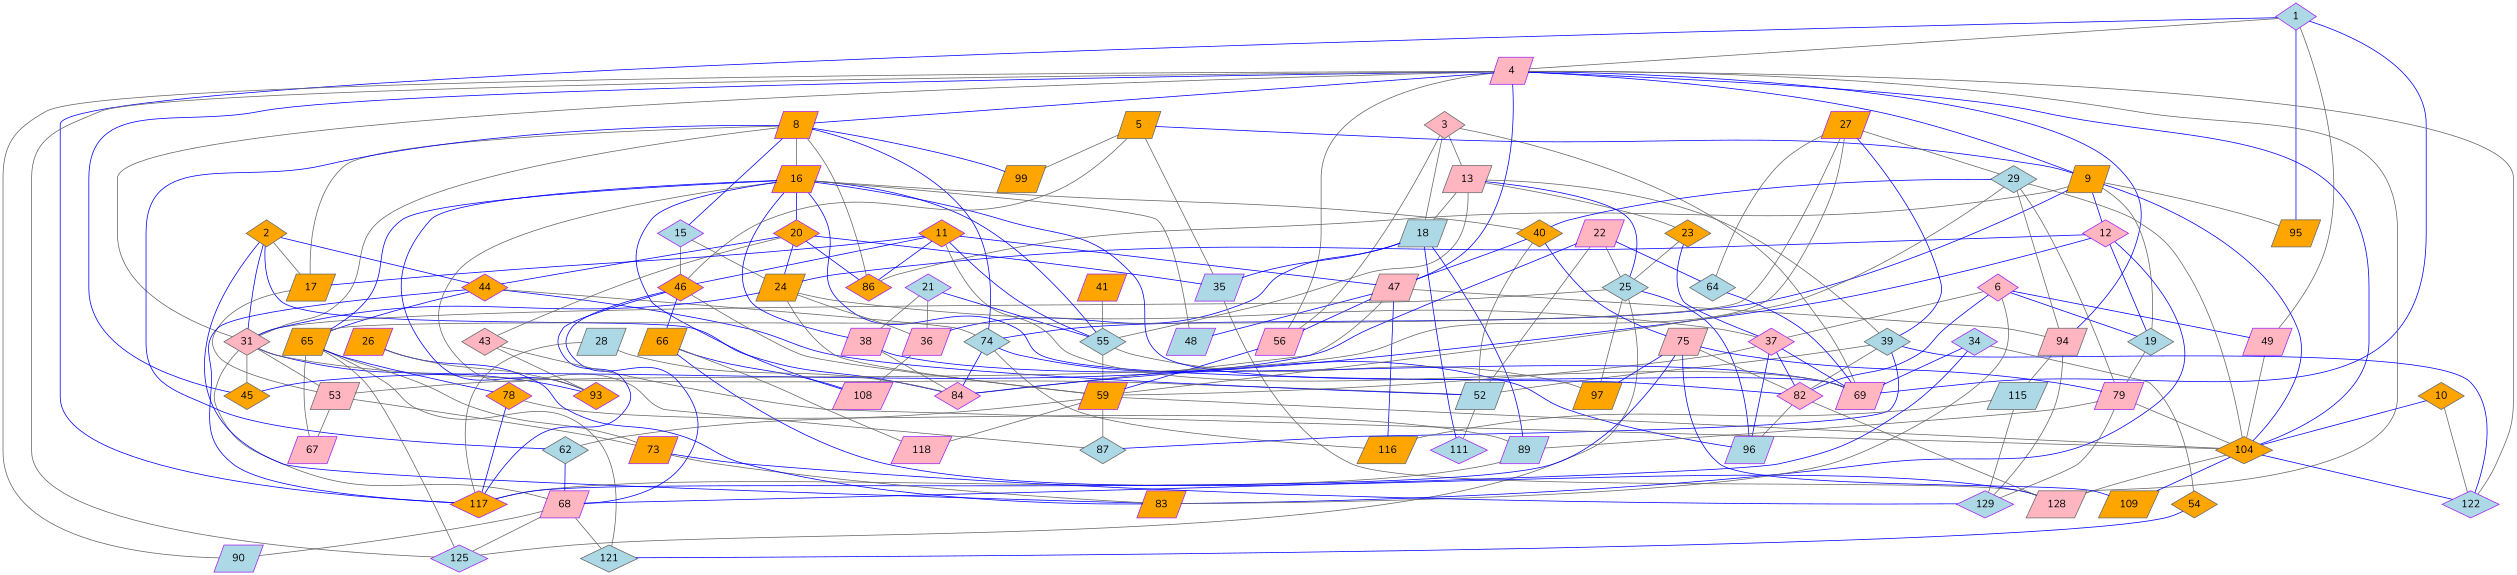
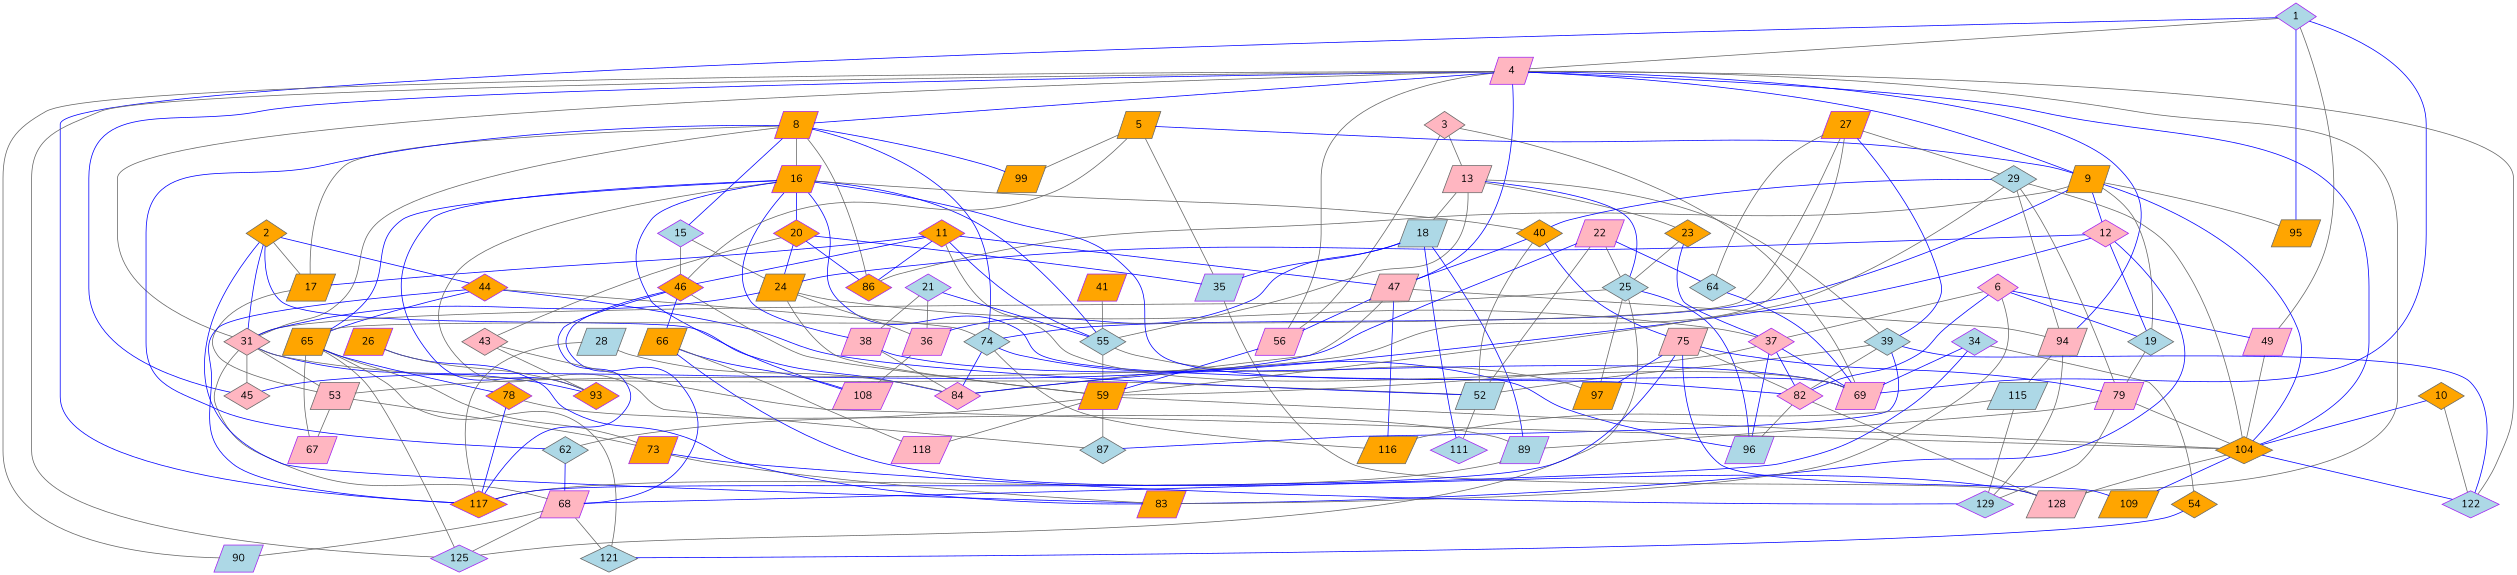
(1434, 178) -> none
(675, 254) -> none
(1191, 342) -> none
(247, 396) -> (247, 396)
